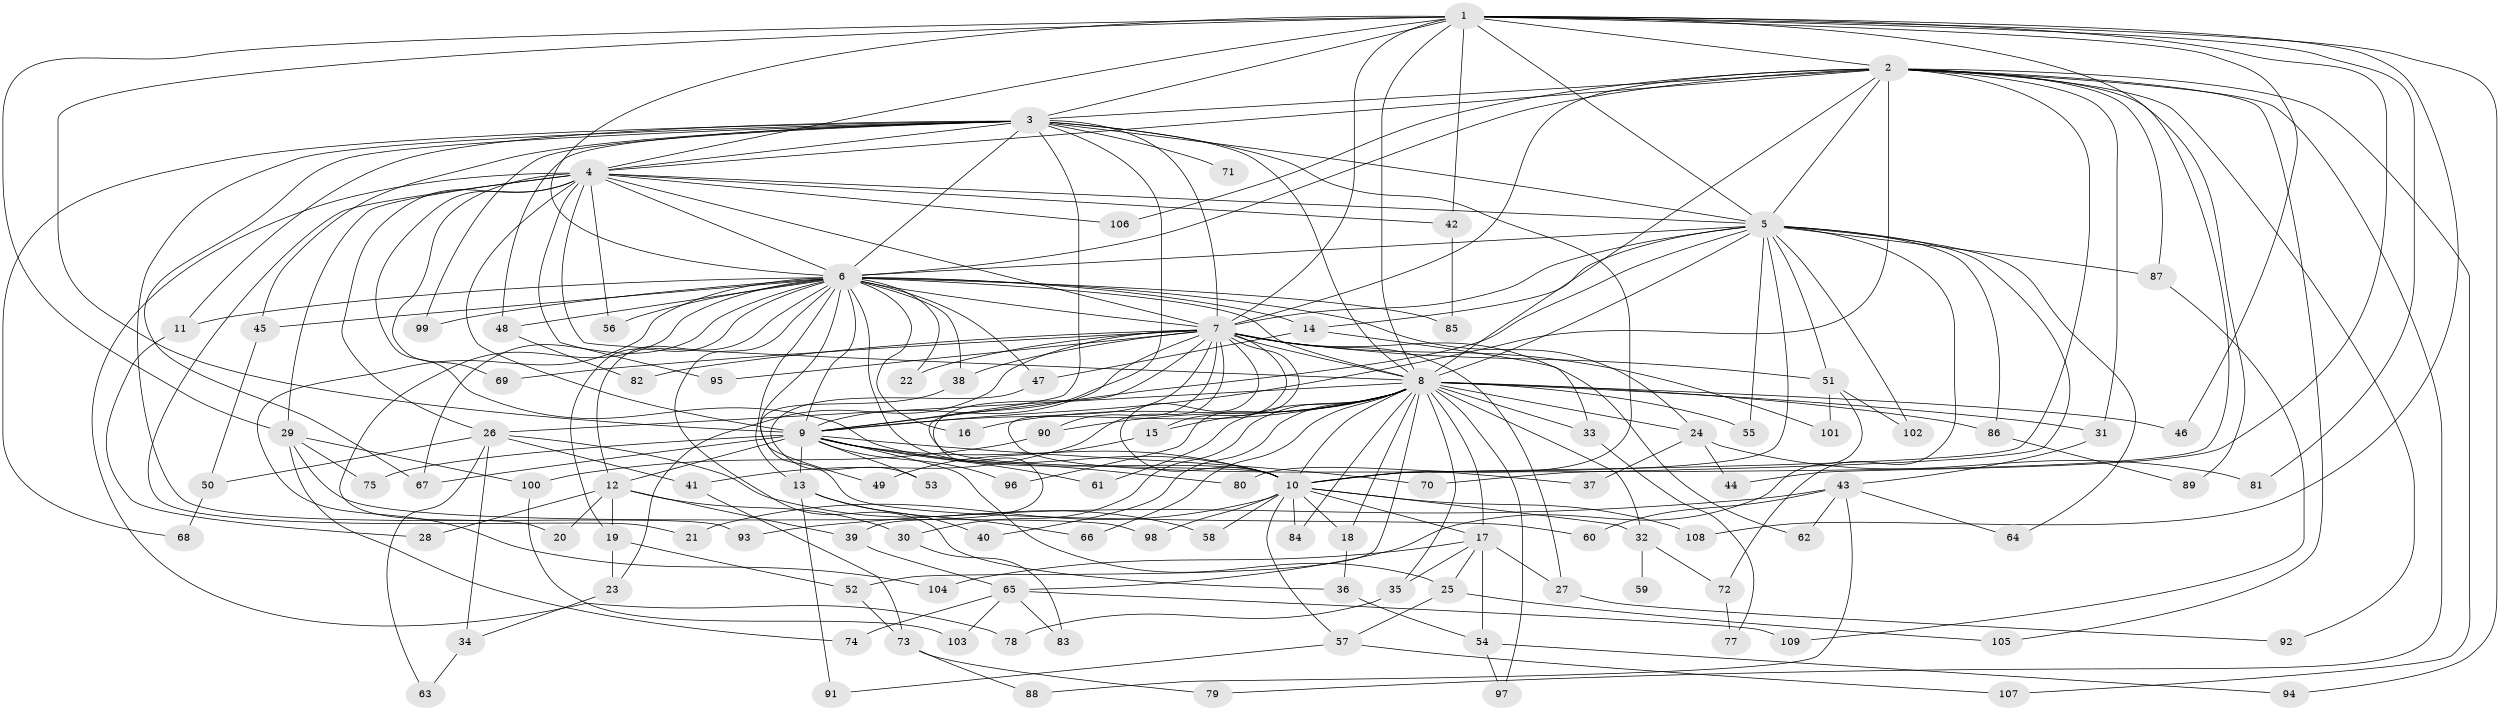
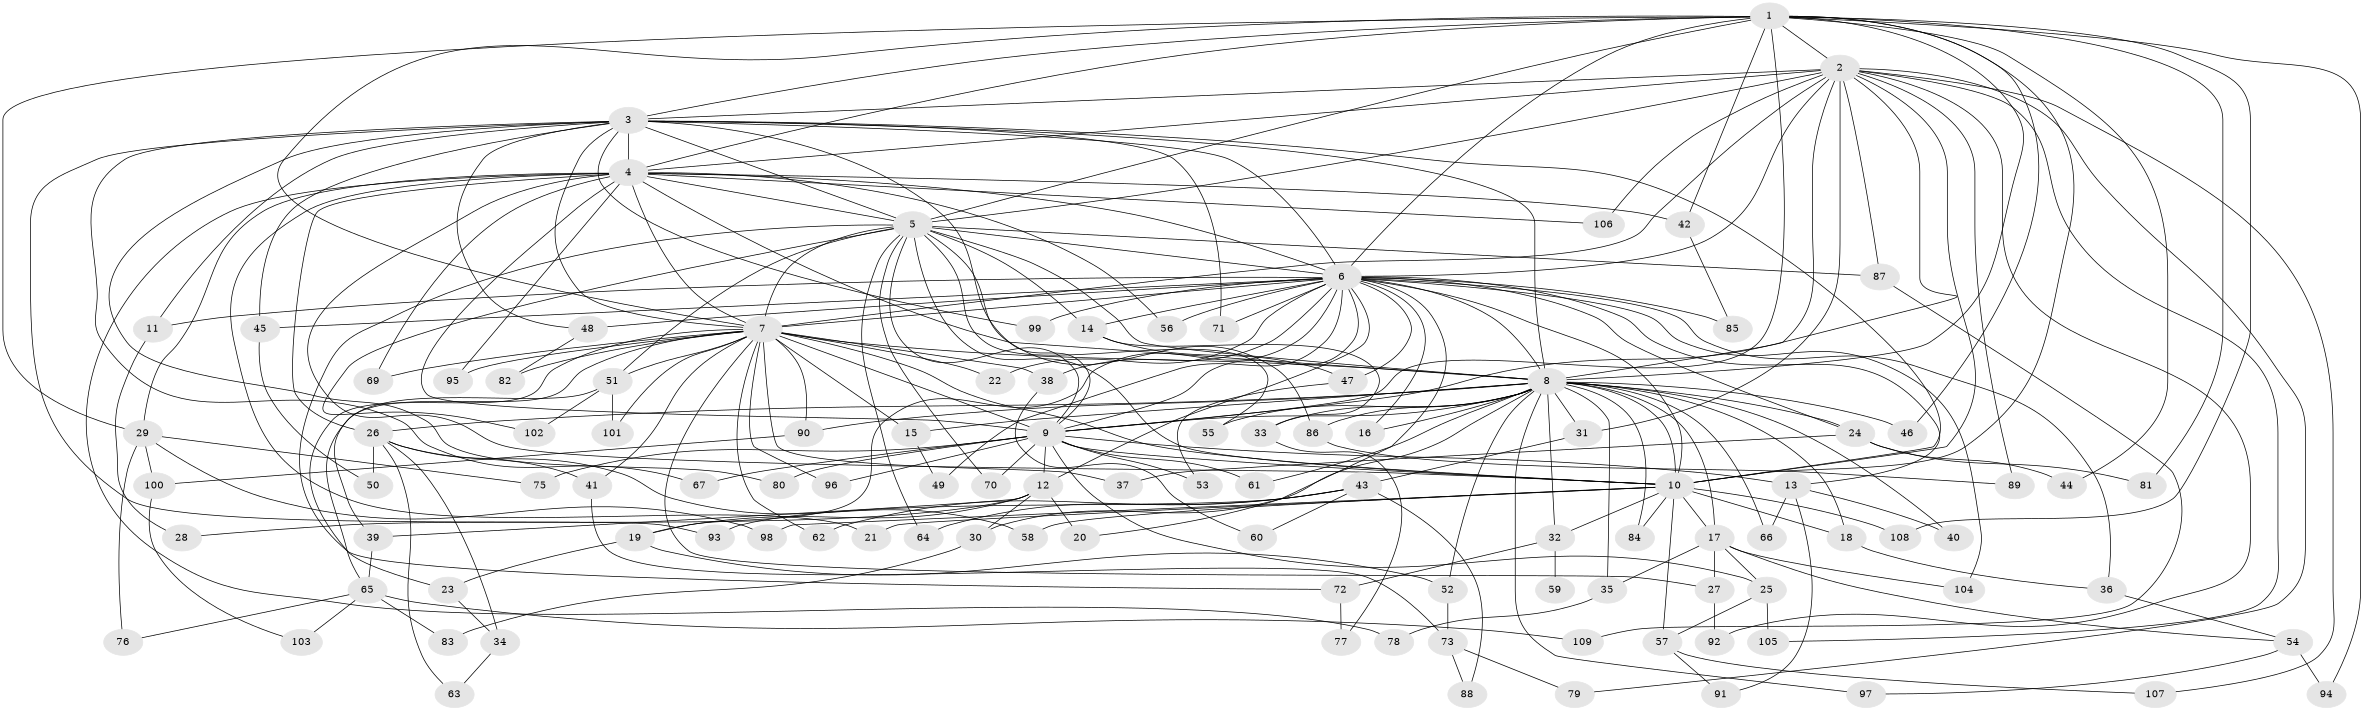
(523, 347) -> (1278, 304)
(184, 538) -> none
(852, 642) -> (123, 642)
